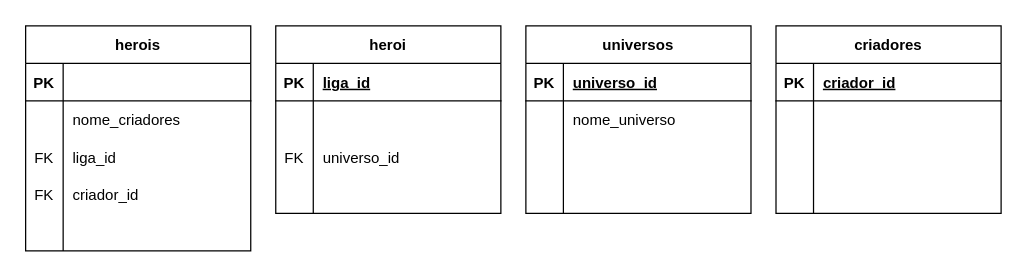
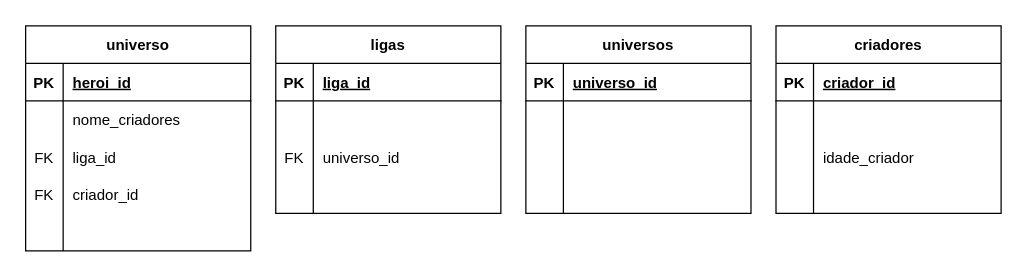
(138, 45) -> (138, 45)
(388, 45) -> (388, 45)
none -> (157, 82)
(657, 119) -> none
none -> (907, 157)
